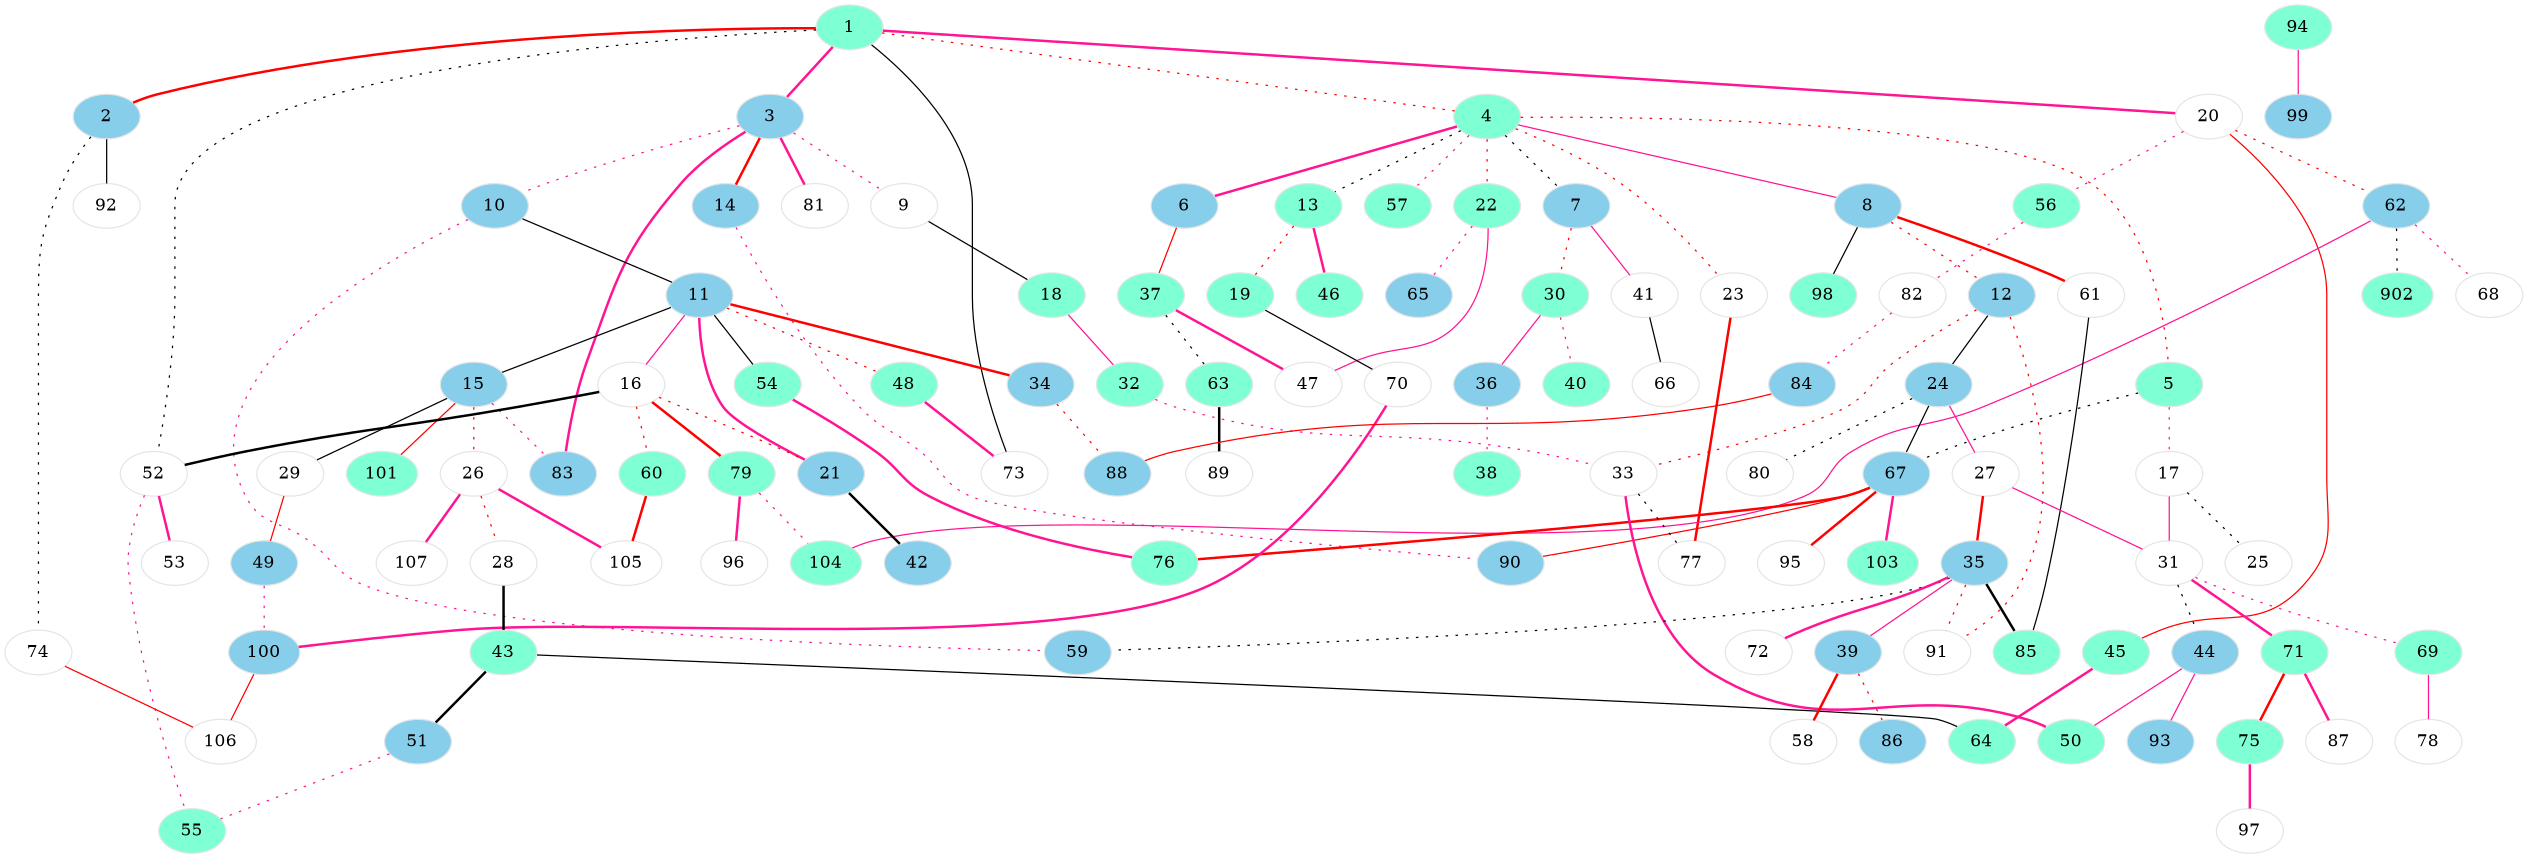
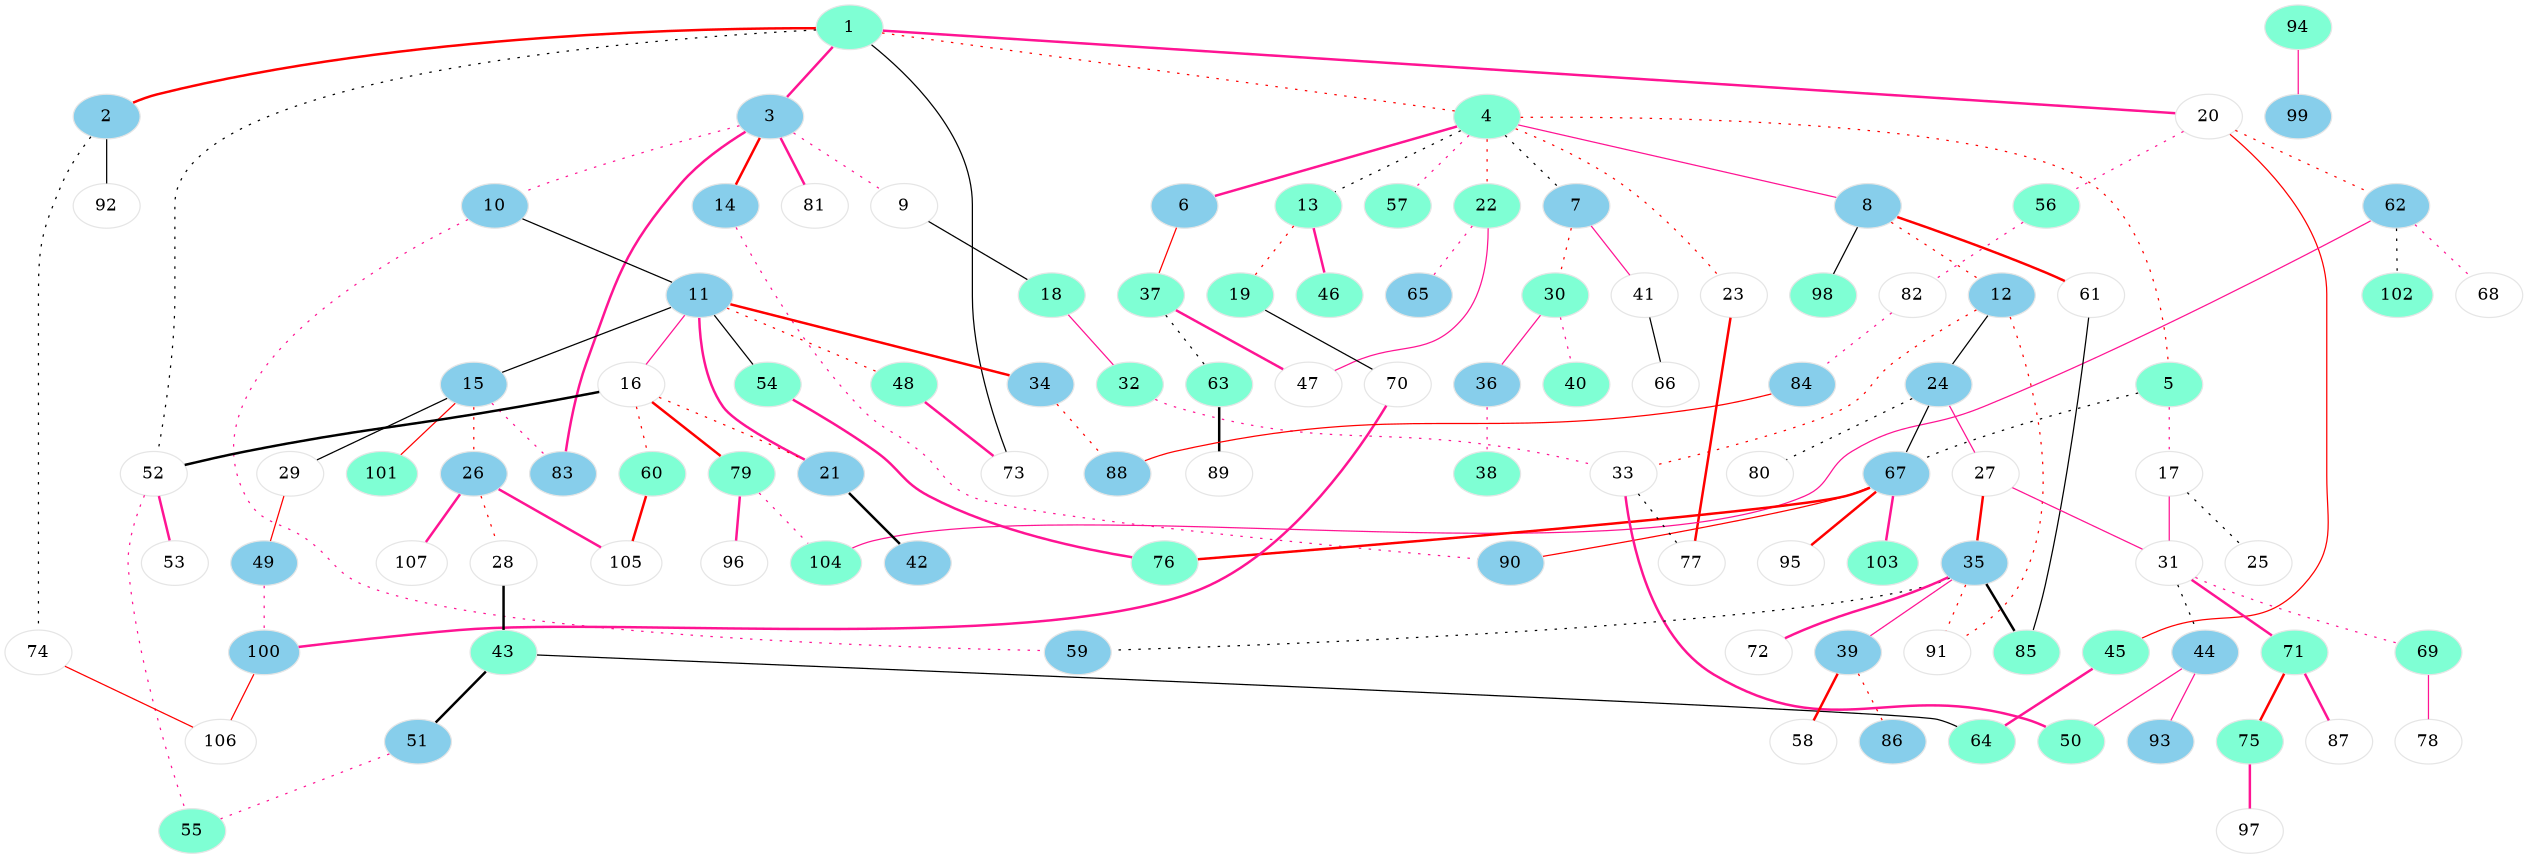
(2397, 295) -> (2397, 295)
(474, 474) -> (474, 474)
